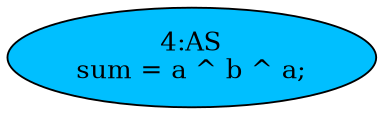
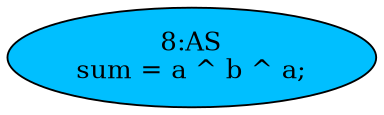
(192, 57) -> (192, 57)
